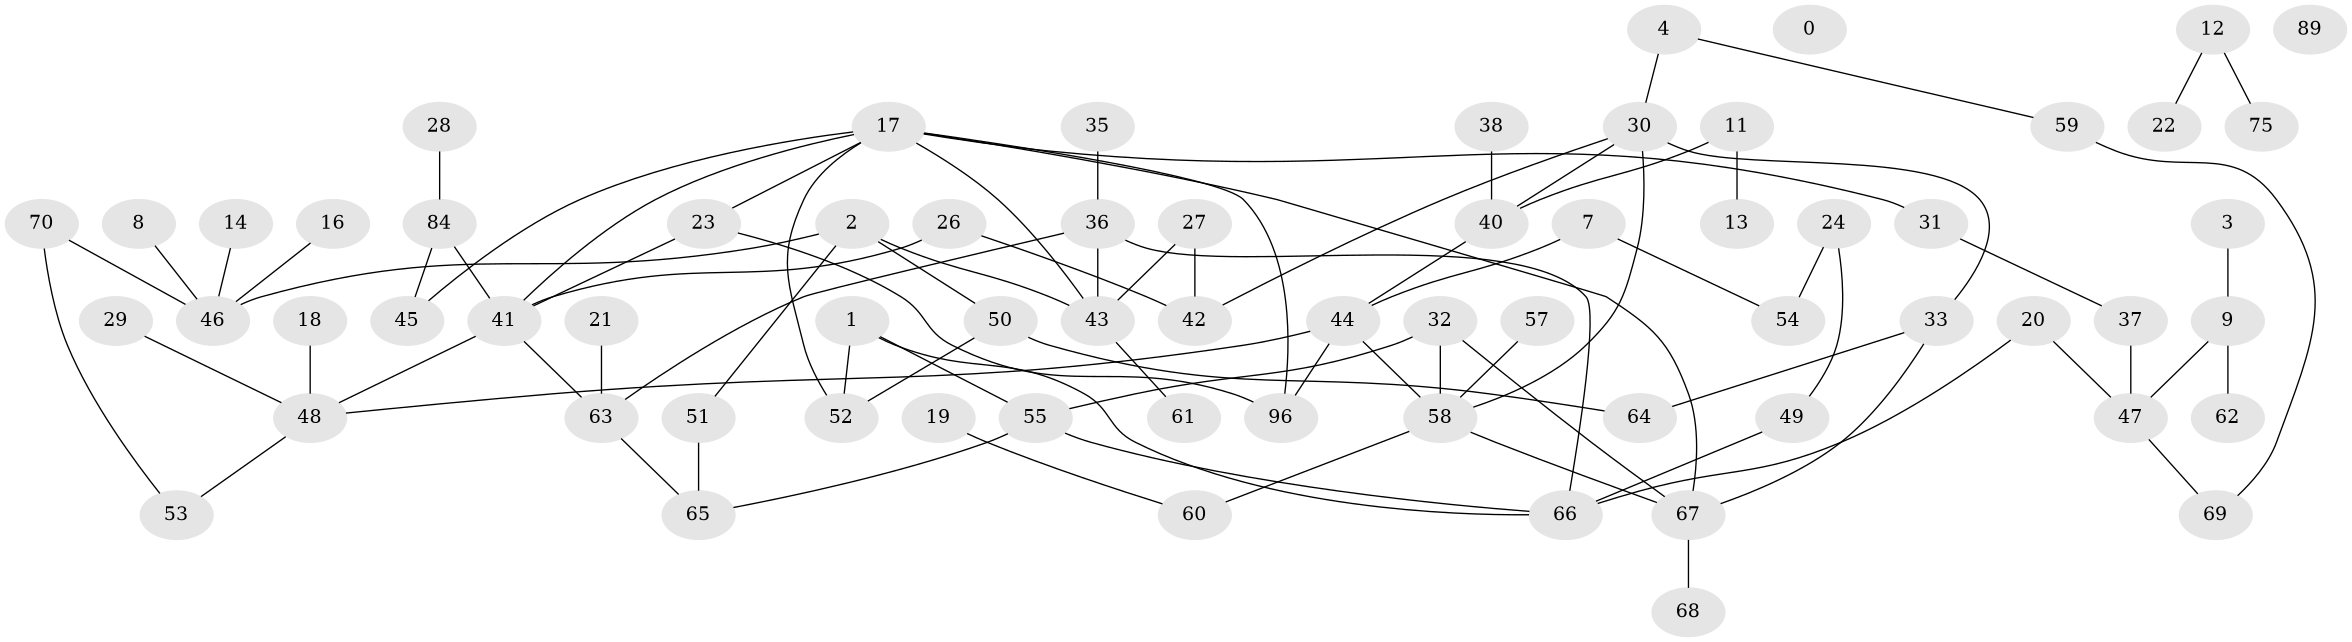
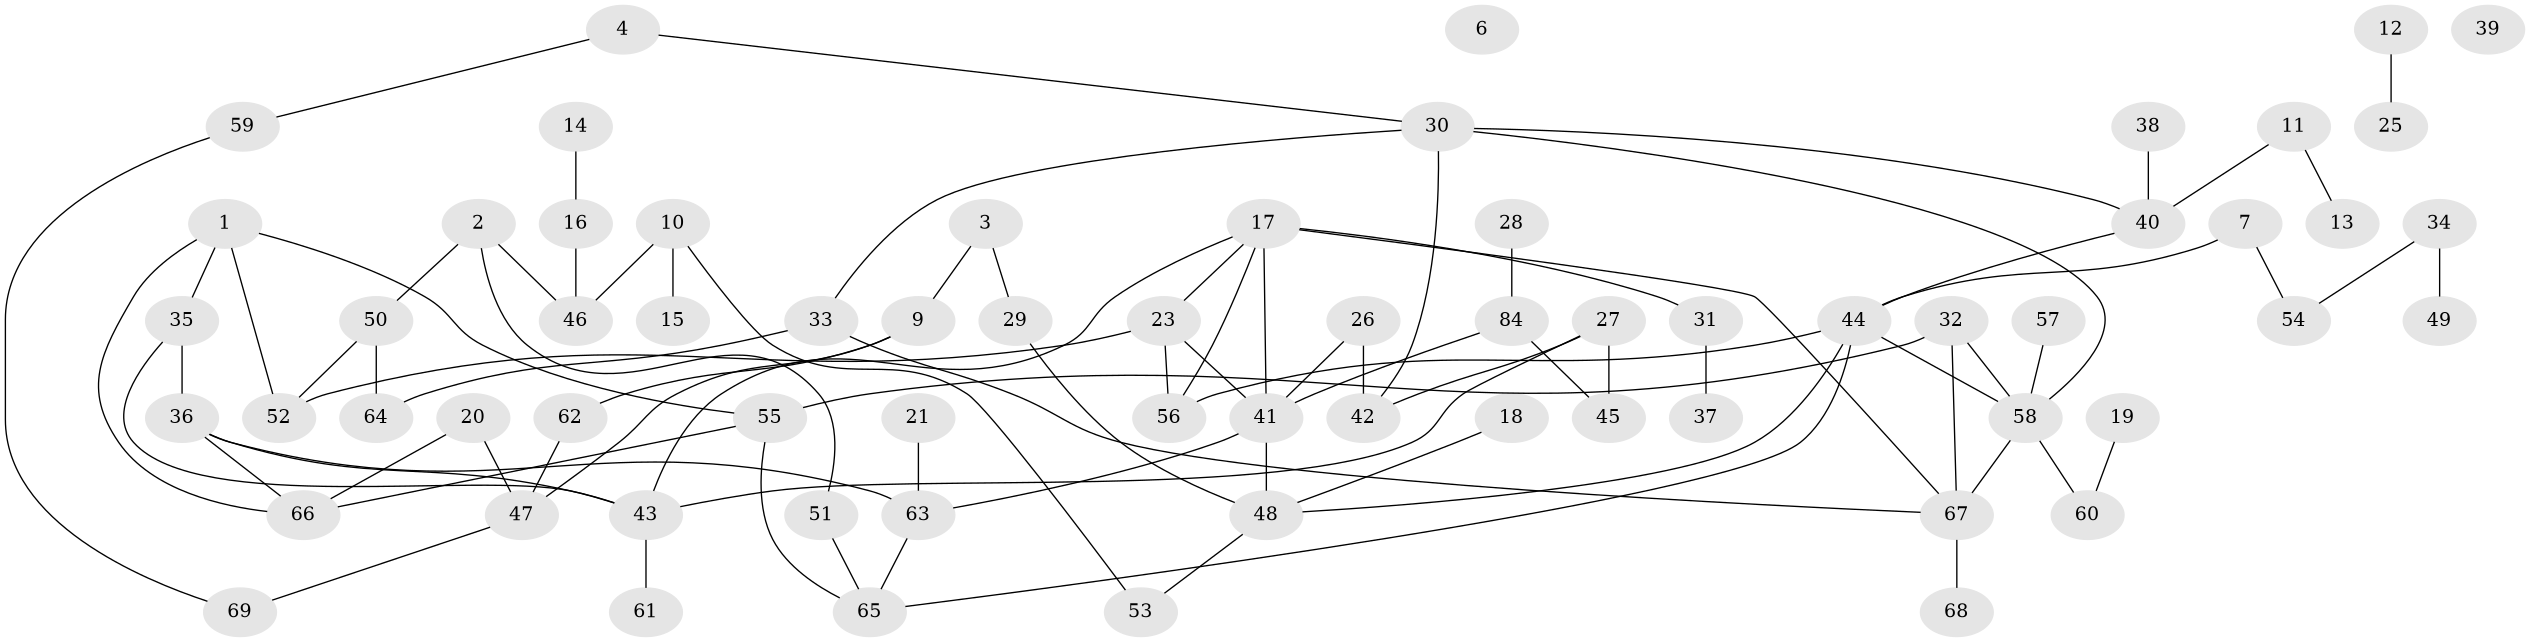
(1810, 30) -> (1482, 30)
(2310, 30) -> (2488, 30)
(2165, 127) -> none
(2262, 127) -> (2391, 127)
(626, 182) -> (1609, 370)
(42, 224) -> (673, 224)
(139, 224) -> none
(1834, 224) -> (2440, 224)
(788, 259) -> (717, 358)
(225, 272) -> (576, 175)
(975, 272) -> (314, 486)
none -> (204, 273)
none -> (1001, 273)
none -> (673, 321)
(2131, 370) -> (542, 476)
(1281, 418) -> (1169, 418)
(1679, 467) -> none
none -> (1412, 534)
